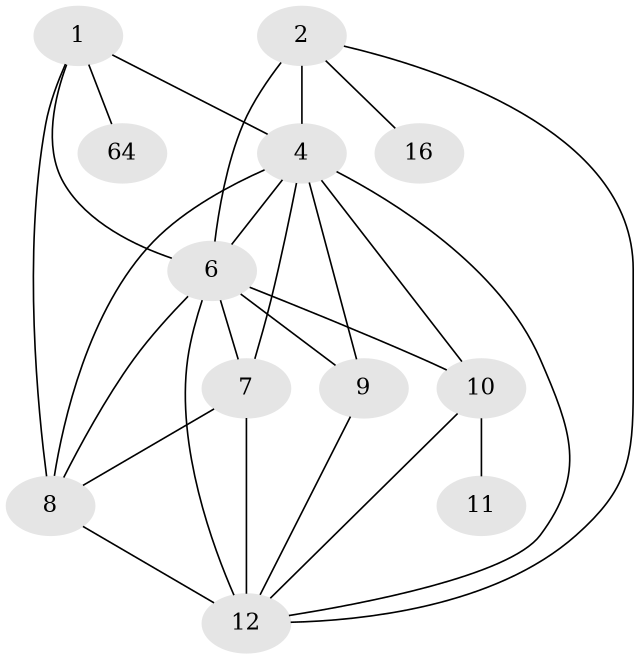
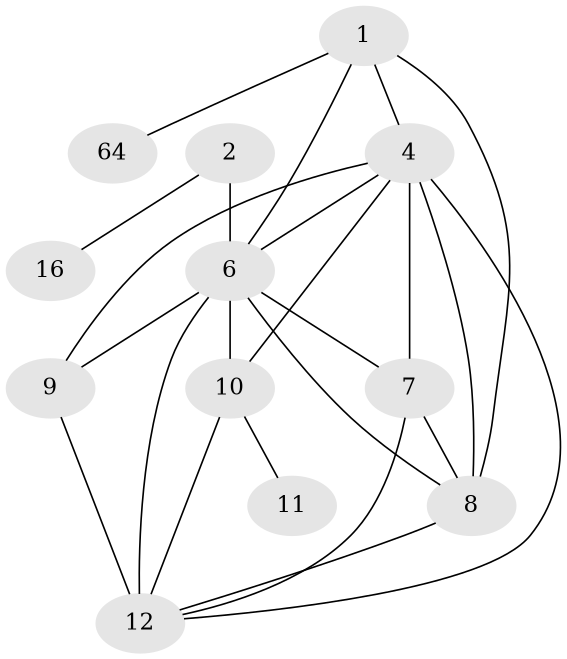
(302, 95) -> none
(633, 367) -> none
